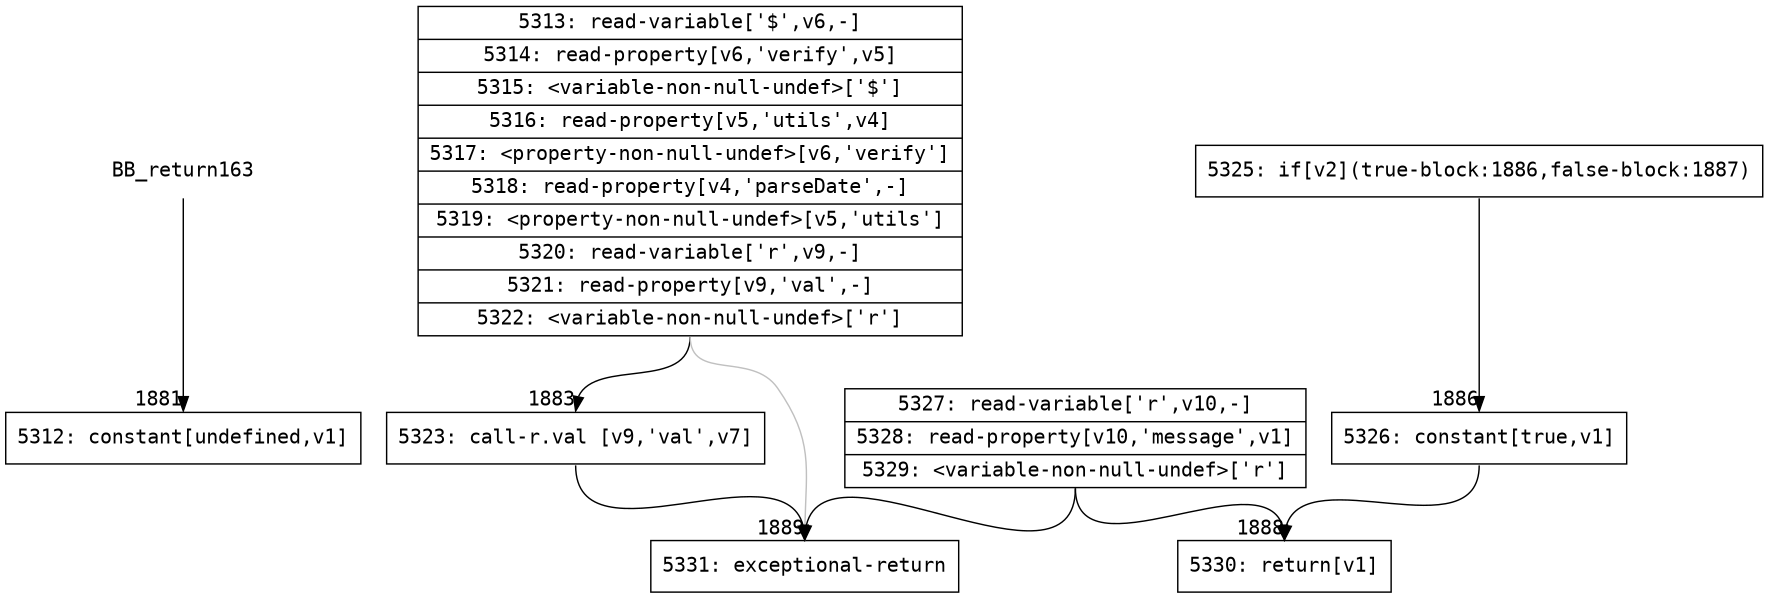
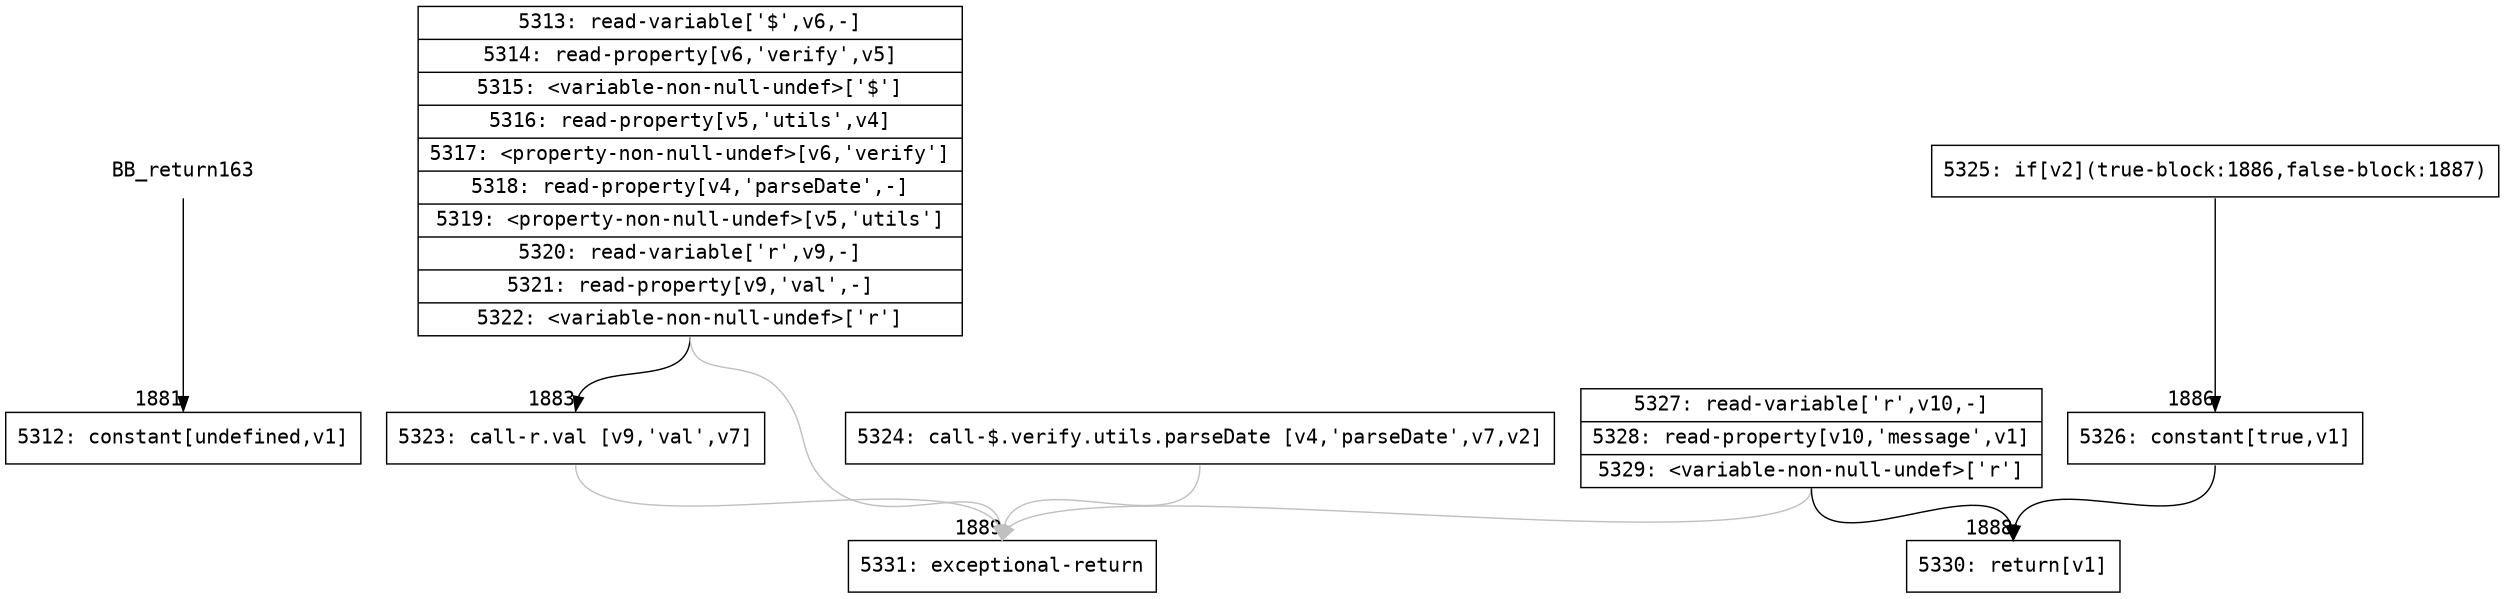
none -> (1200, 438)
(683, 504) -> (782, 503)
(947, 516) -> (1413, 514)
